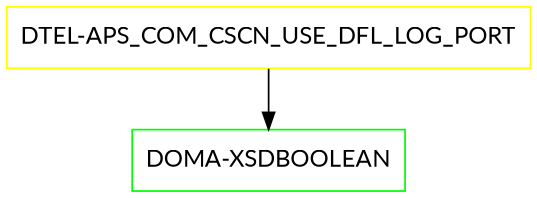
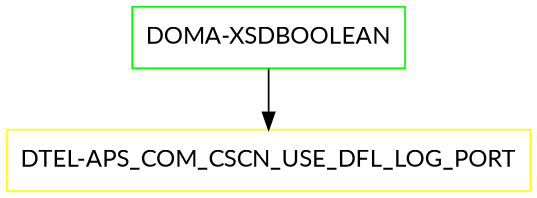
(269, 91) -> (269, 91)
